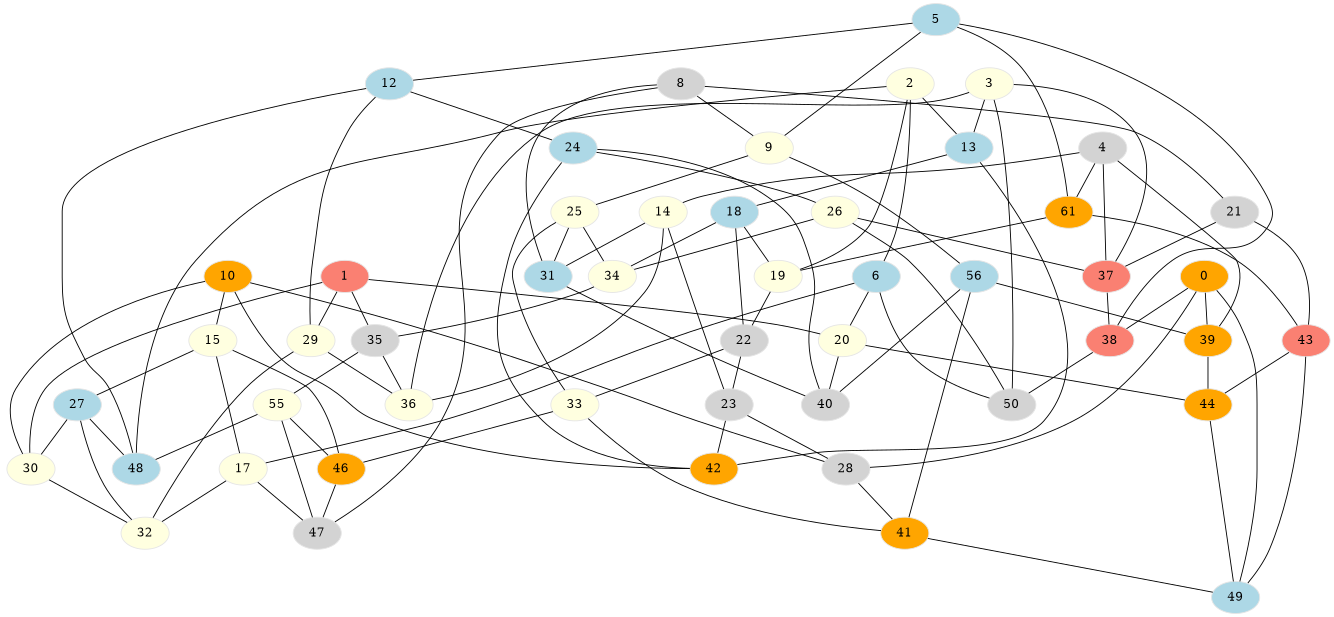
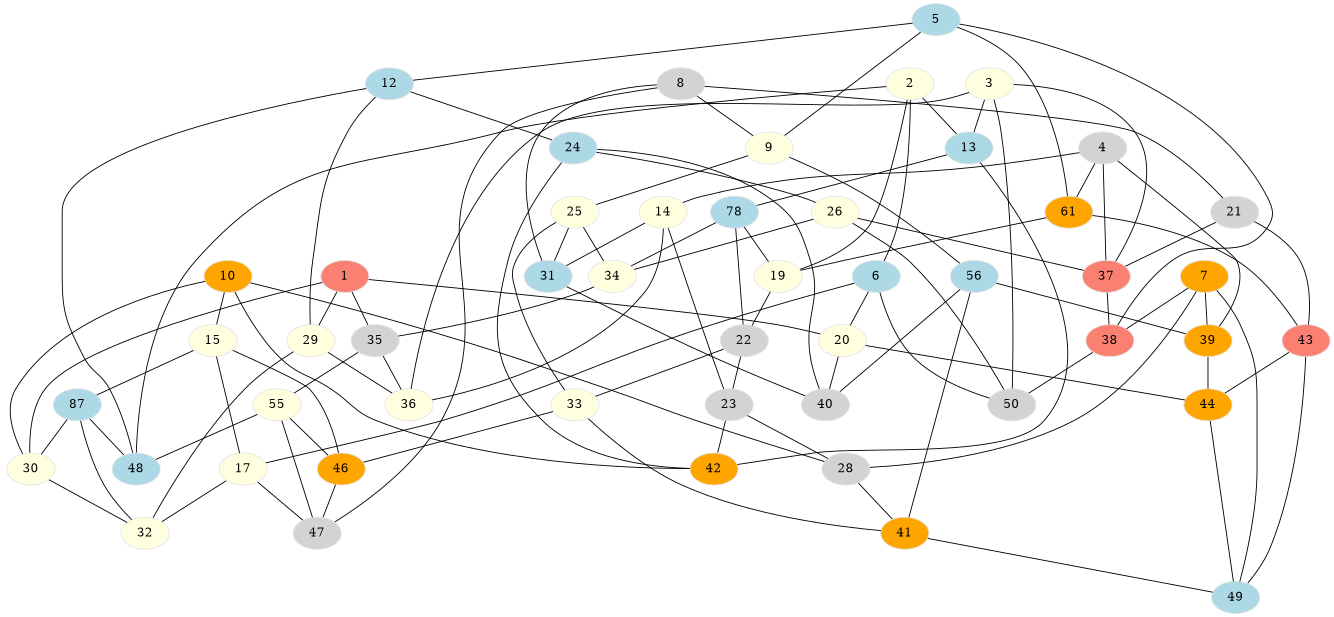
(735, 212) -> (735, 212)
(1204, 276) -> (1204, 276)
(77, 405) -> (77, 405)
